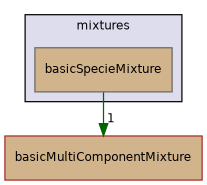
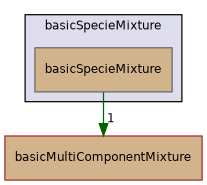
(104, 26) -> (104, 26)
